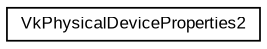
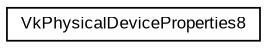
(133, 24) -> (133, 24)
